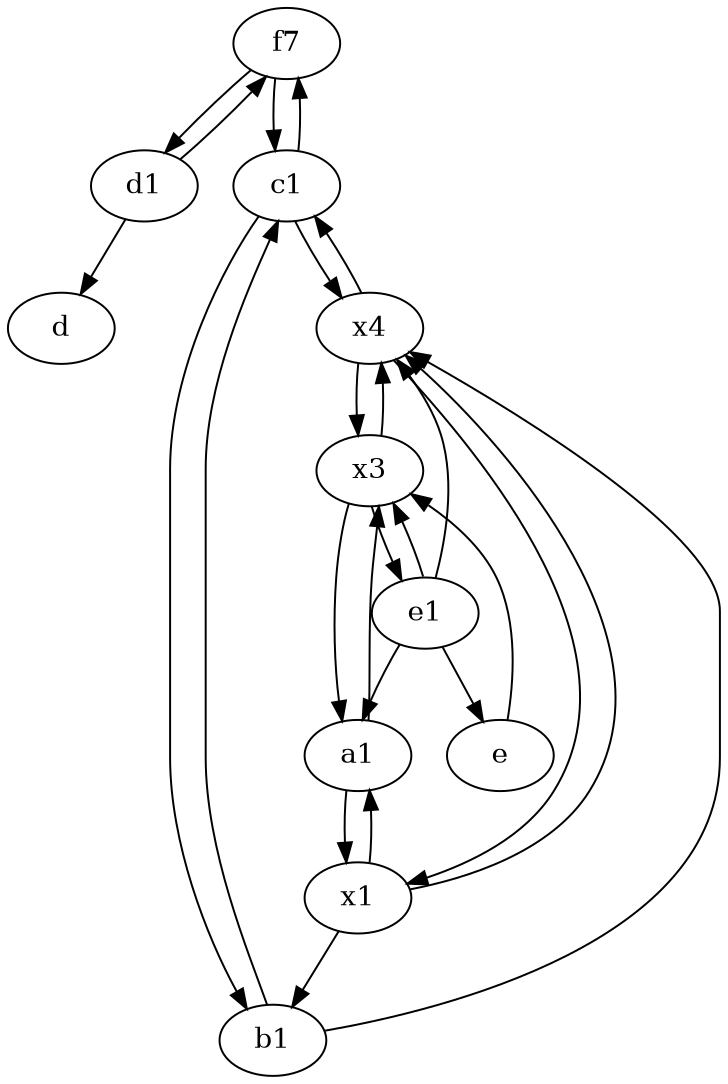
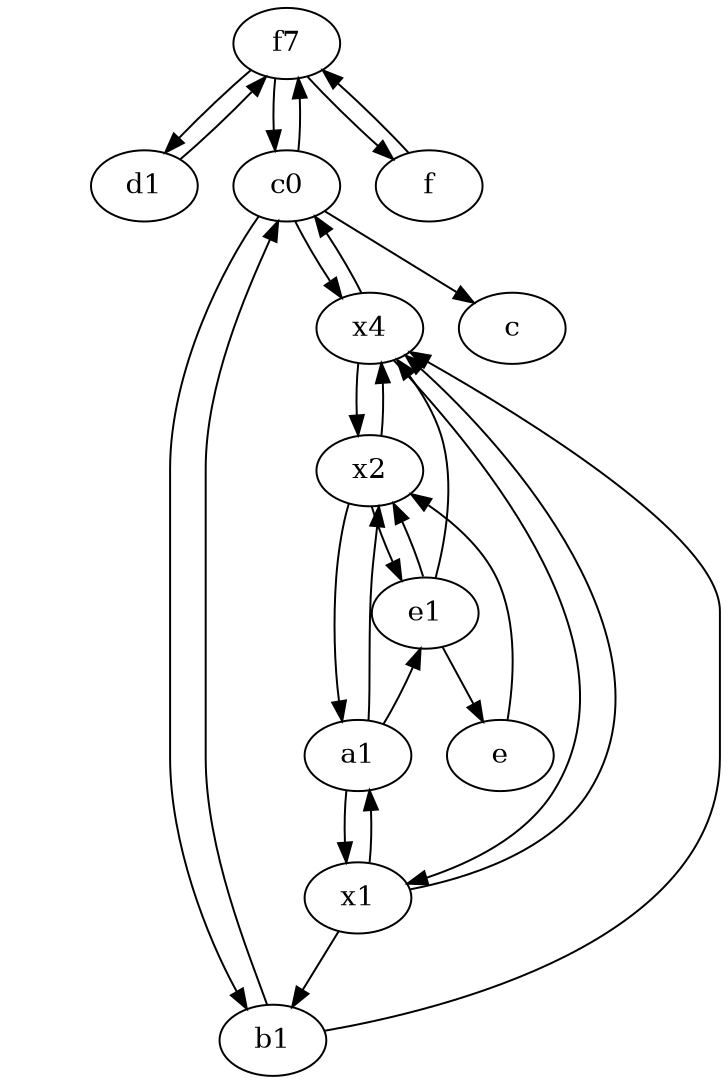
(287, 186) -> (287, 186)
none -> (429, 186)
(61, 328) -> none
none -> (512, 328)
(370, 471) -> (370, 471)
(384, 672) -> (399, 696)
